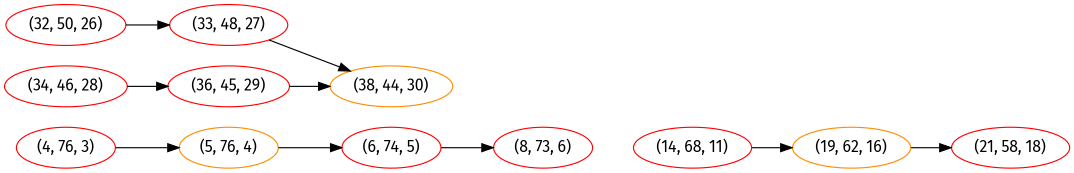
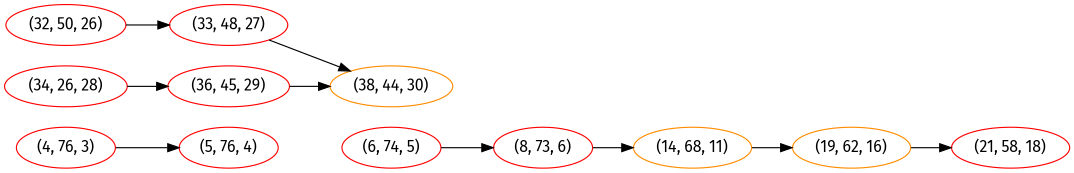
(66, 86) -> (66, 86)
(229, 148) -> (229, 148)
(304, 148) -> none
none -> (607, 148)
(693, 148) -> (693, 148)
